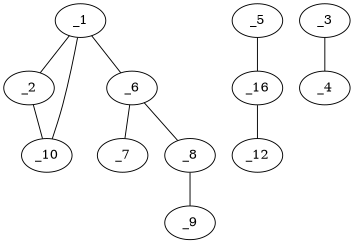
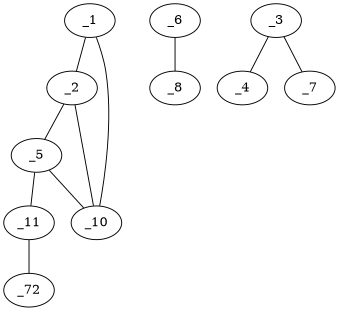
(106, 54) -> none
(257, 88) -> (29, 223)
none -> (54, 122)
(127, 122) -> (293, 54)
(257, 155) -> (29, 290)
none -> (66, 189)
(190, 223) -> none
